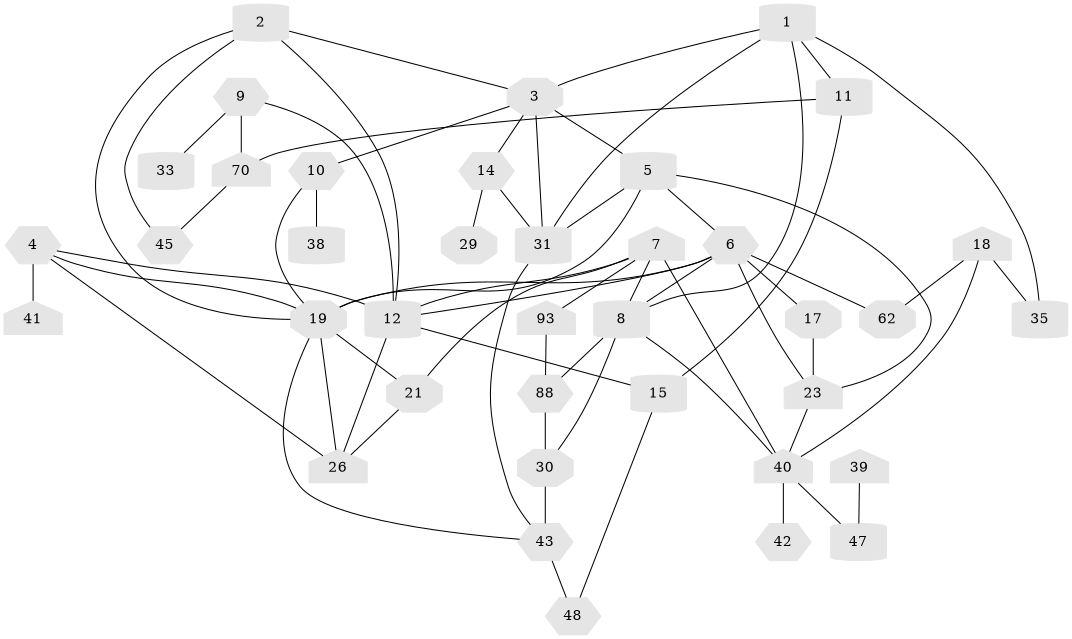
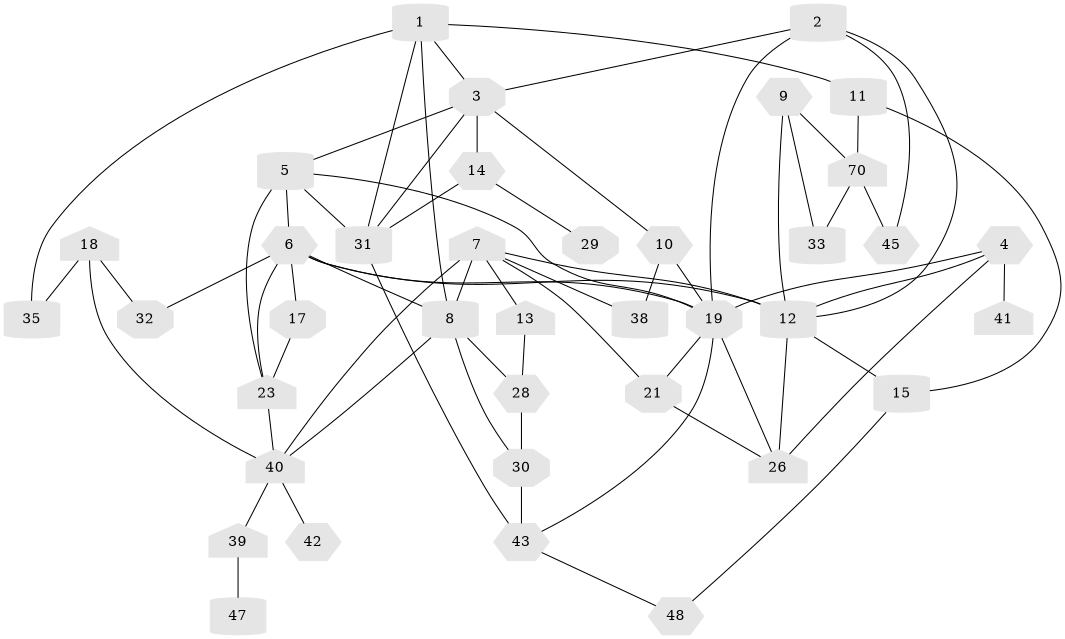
none -> (838, 207)
none -> (543, 275)
(546, 319) -> (526, 319)
(887, 319) -> (145, 319)
(545, 394) -> (521, 394)
(819, 503) -> (257, 505)
